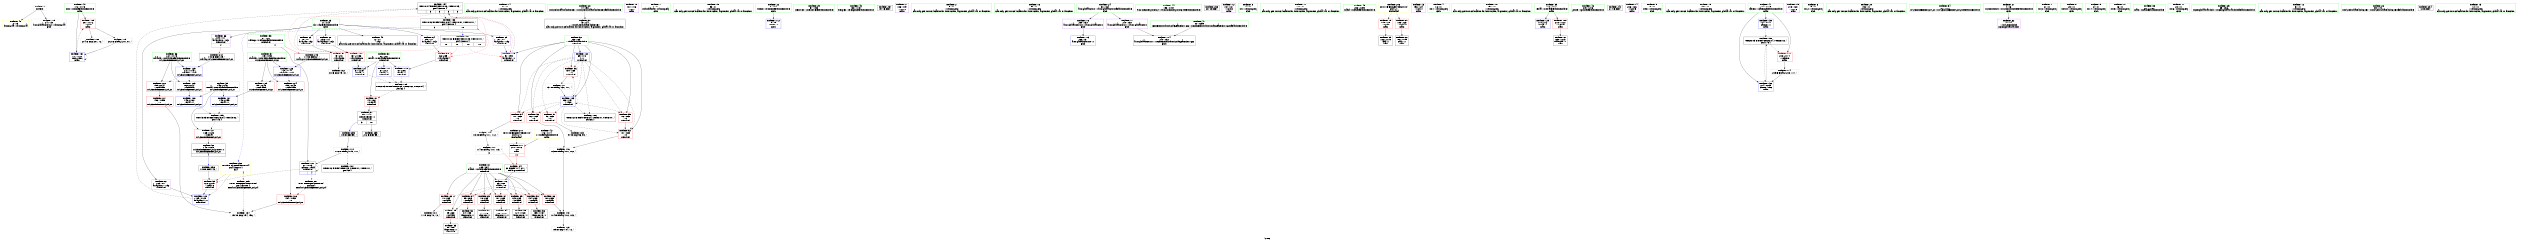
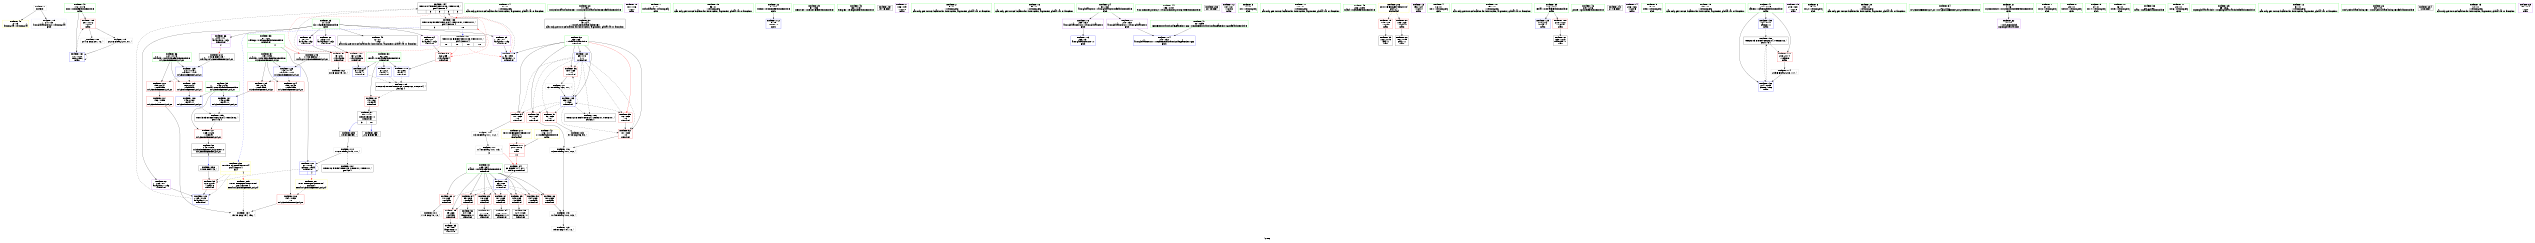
none -> (2525, 8)
(629, 64) -> (629, 64)
(539, 214) -> none
